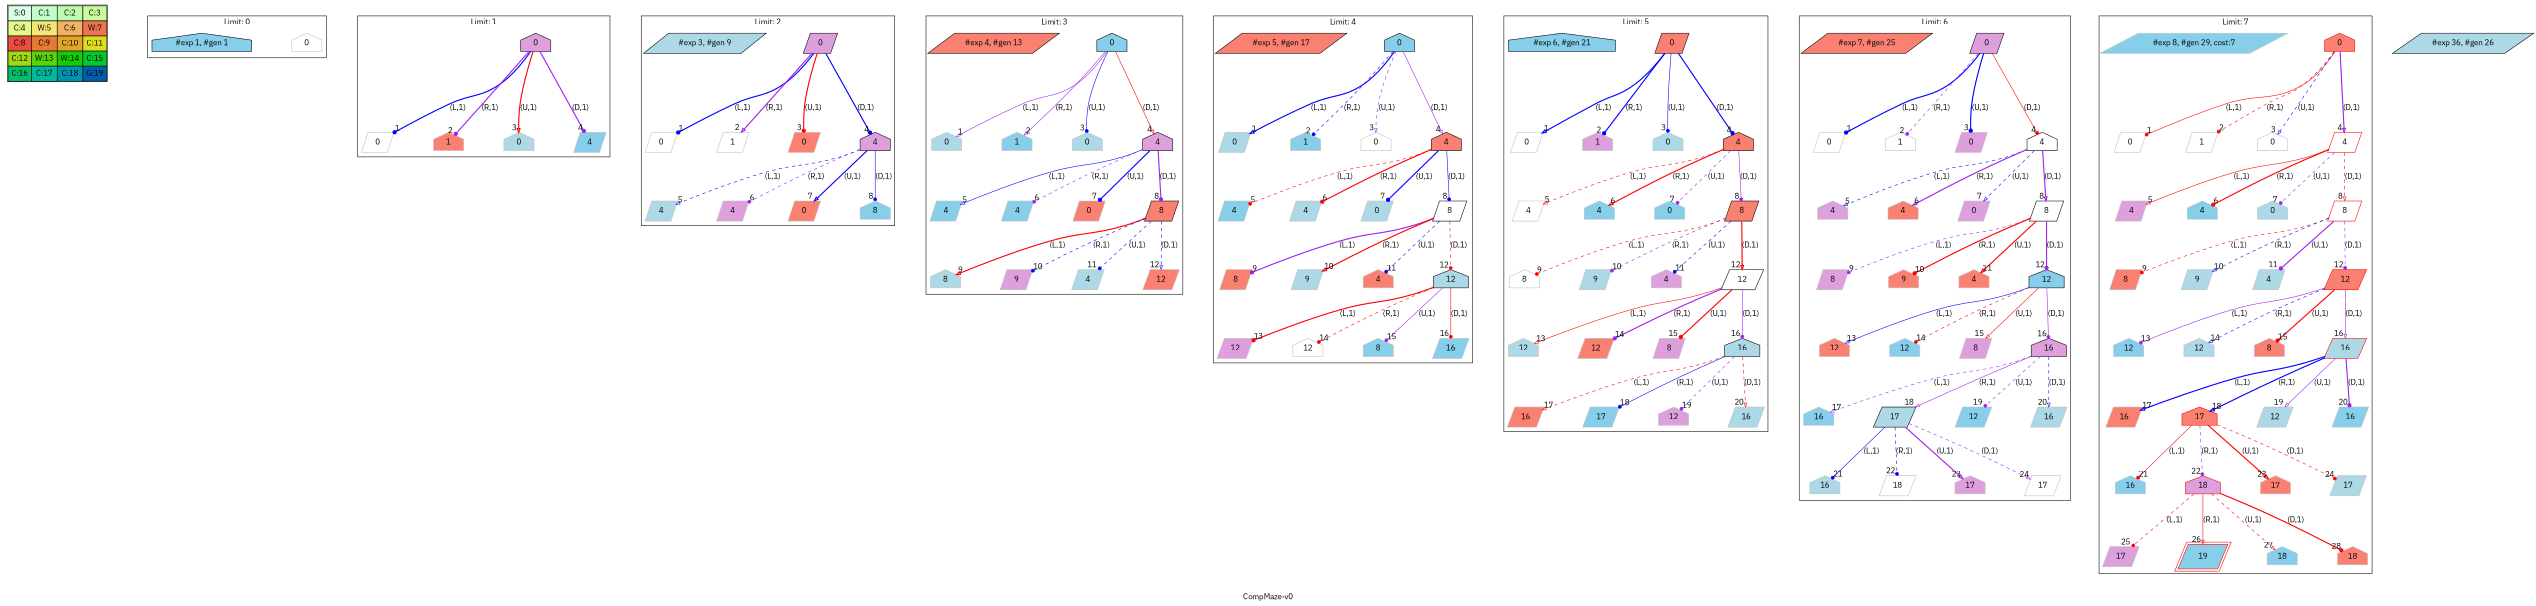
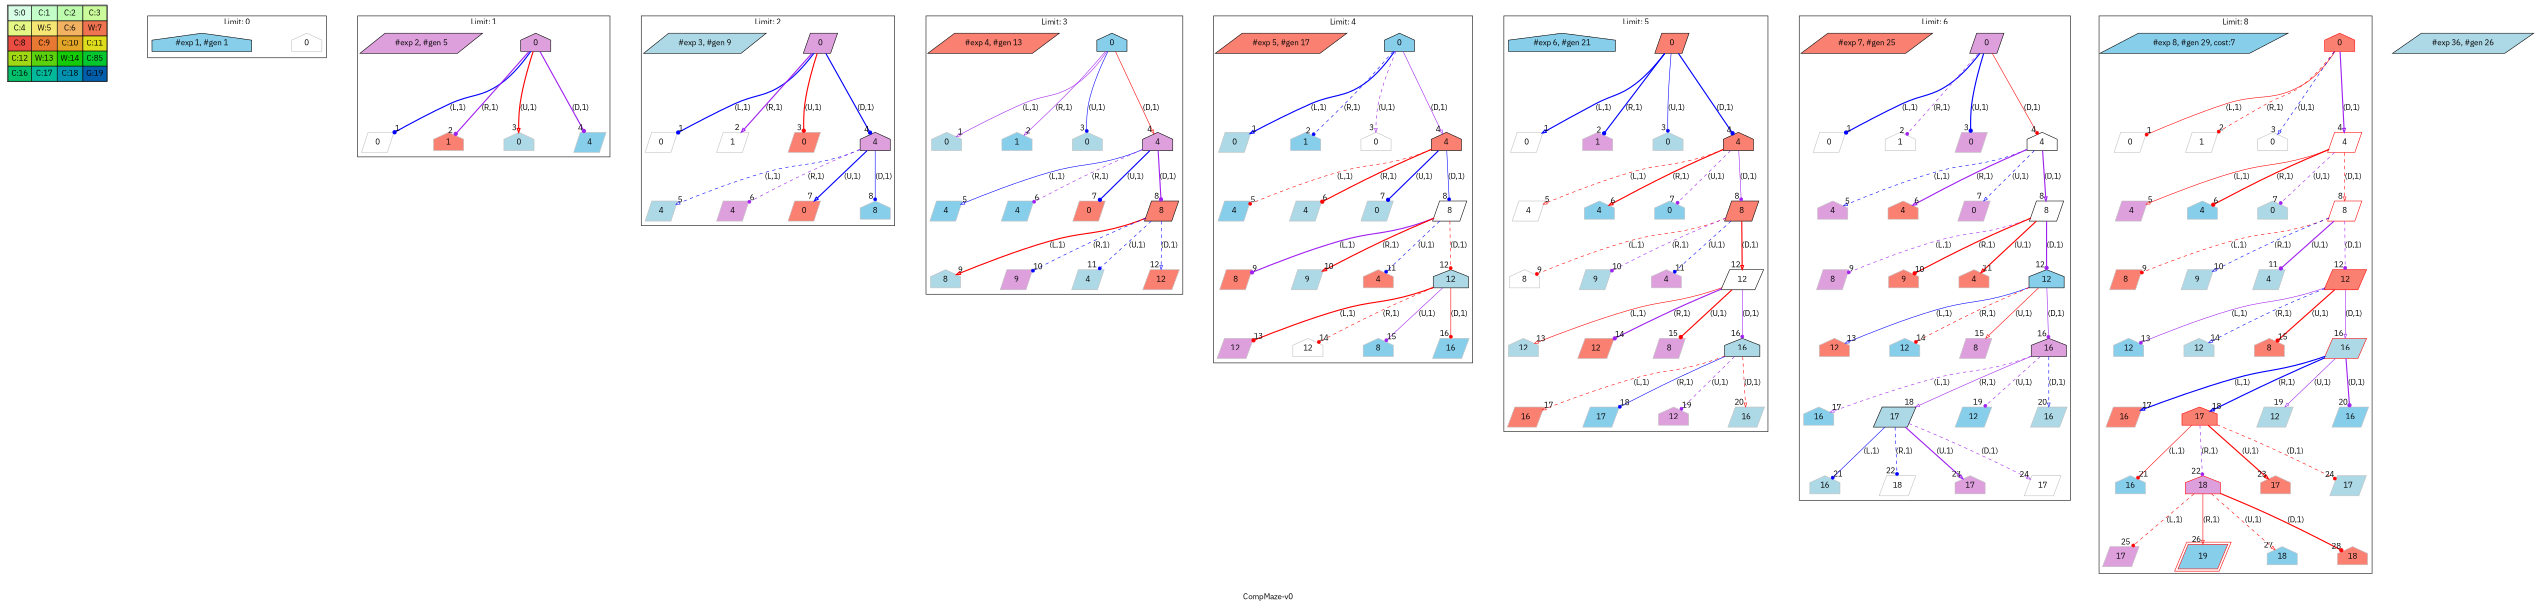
(2236, 22) -> (2236, 22)
none -> (421, 43)
(2194, 43) -> (2194, 43)
(95, 58) -> (95, 58)
